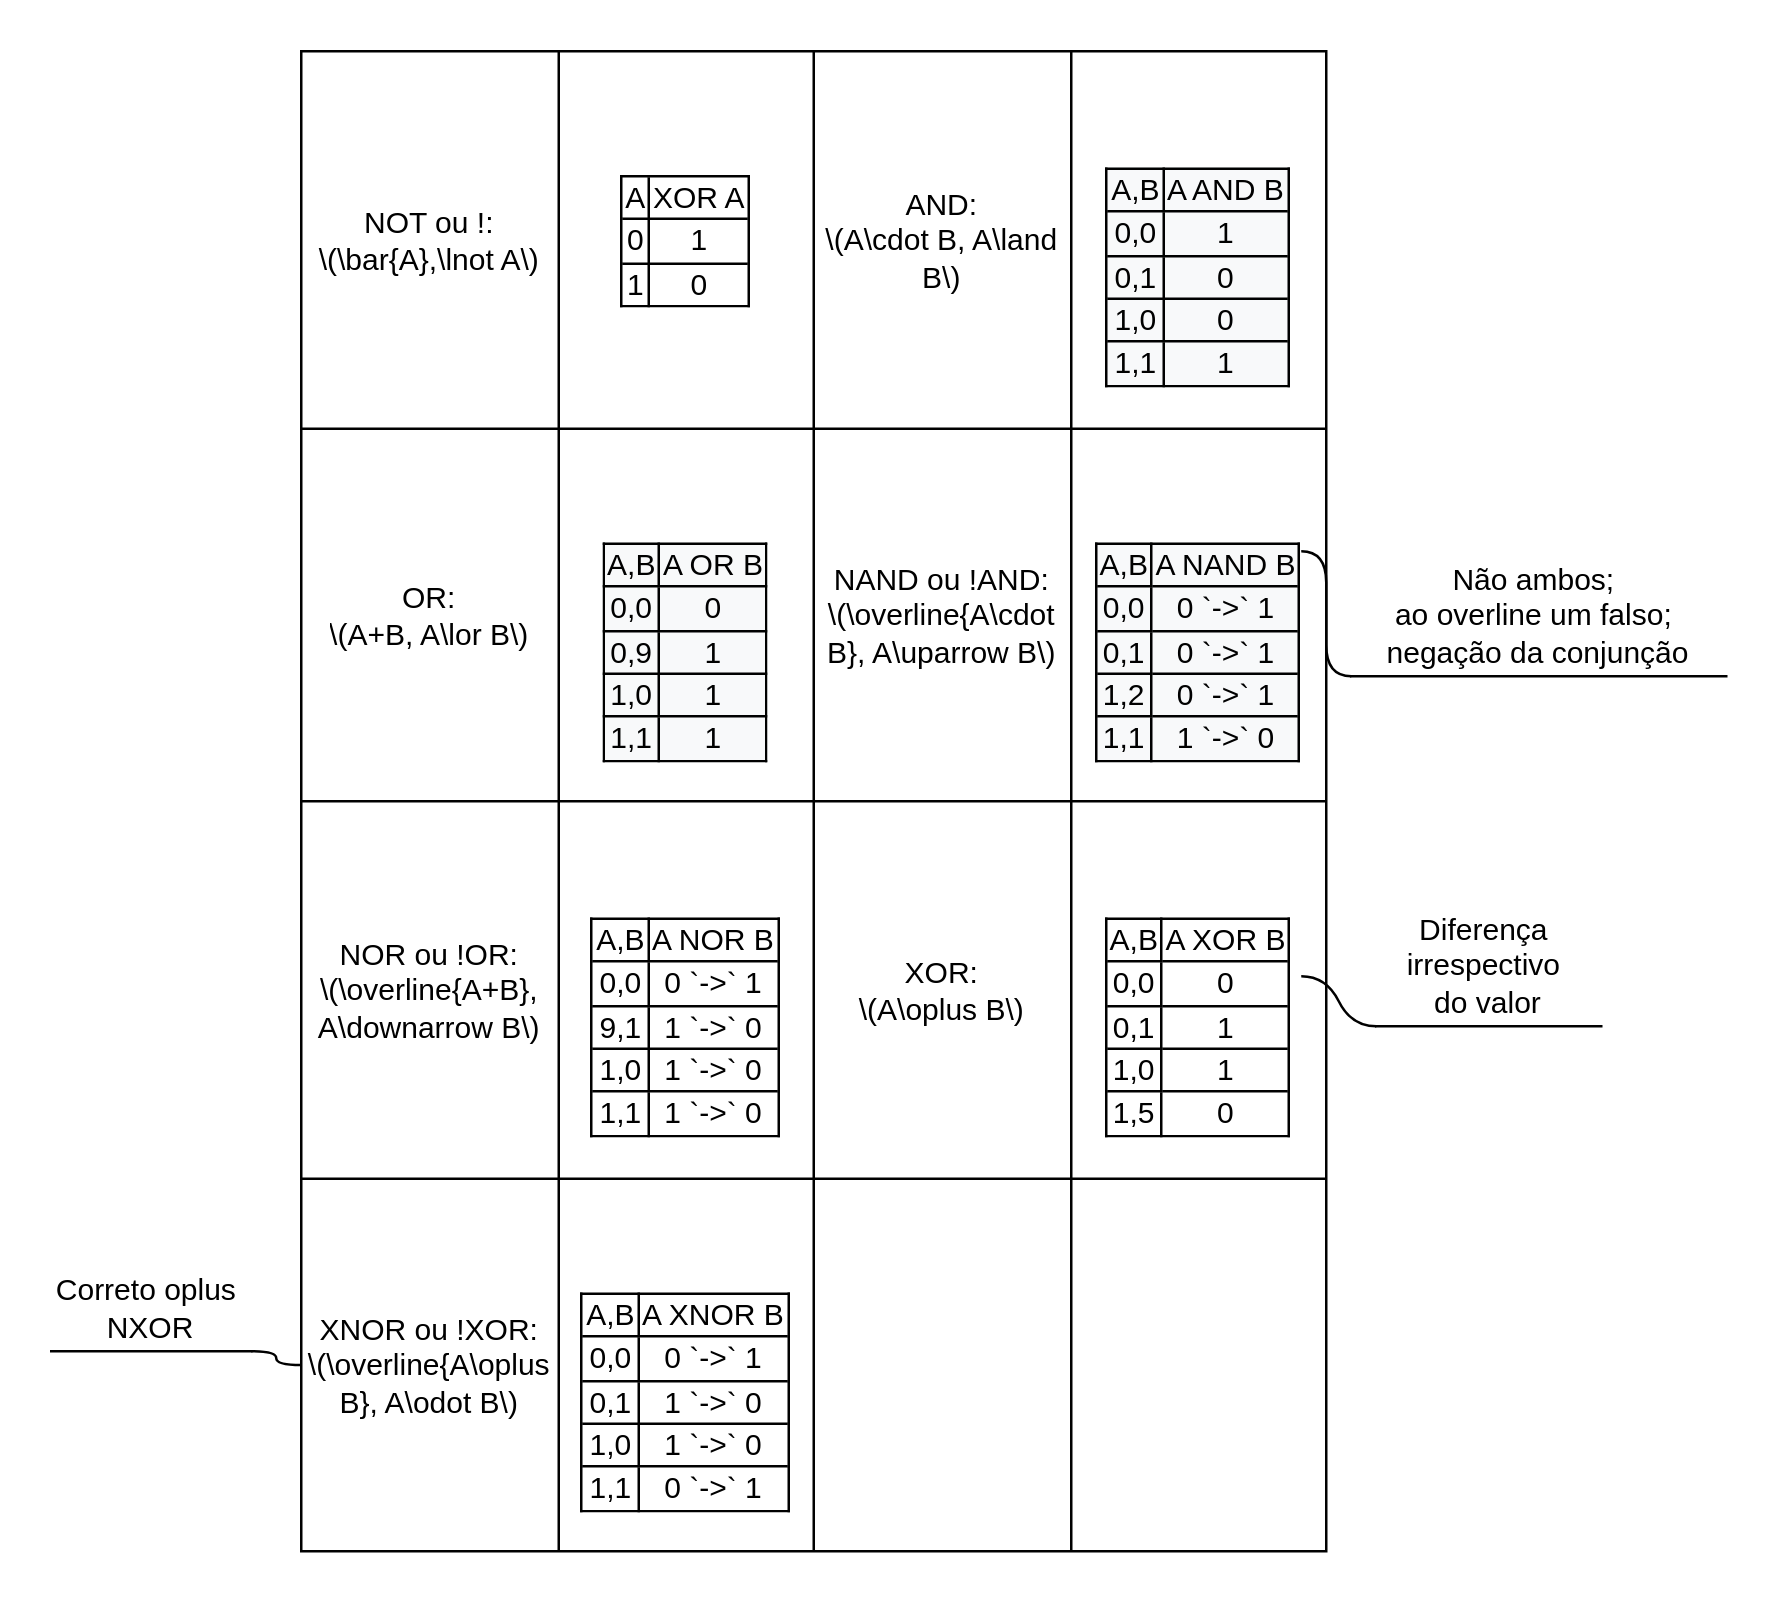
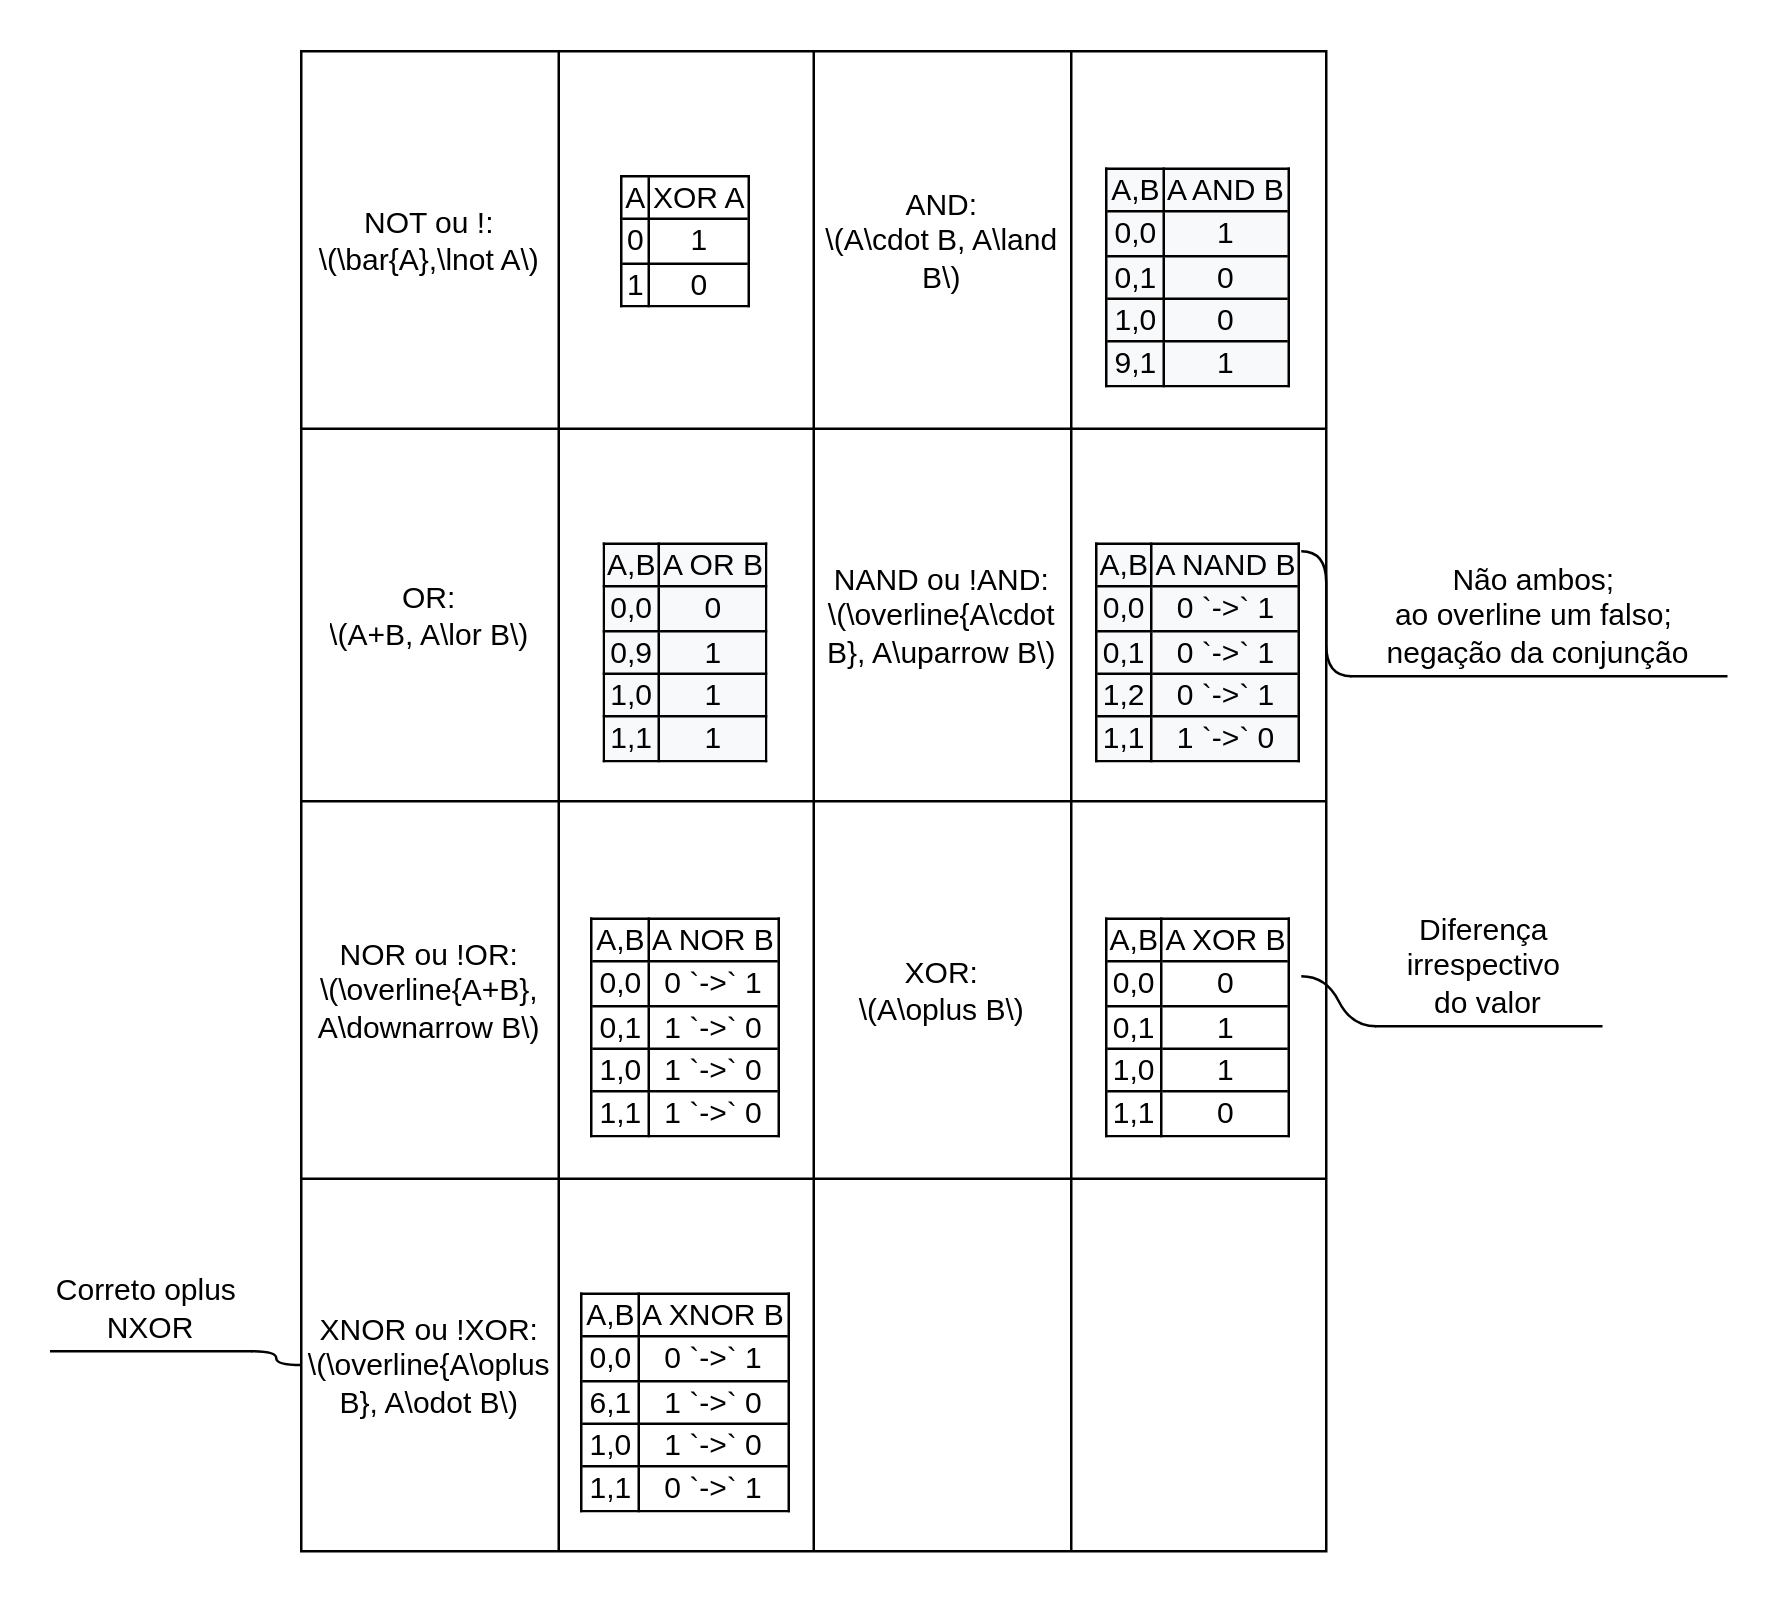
(1199, 241) -> (1199, 241)
(686, 991) -> (686, 991)
(1199, 991) -> (1199, 991)
(686, 1366) -> (686, 1366)
